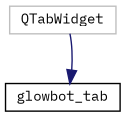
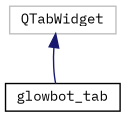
(72, 52) -> (54, 66)
